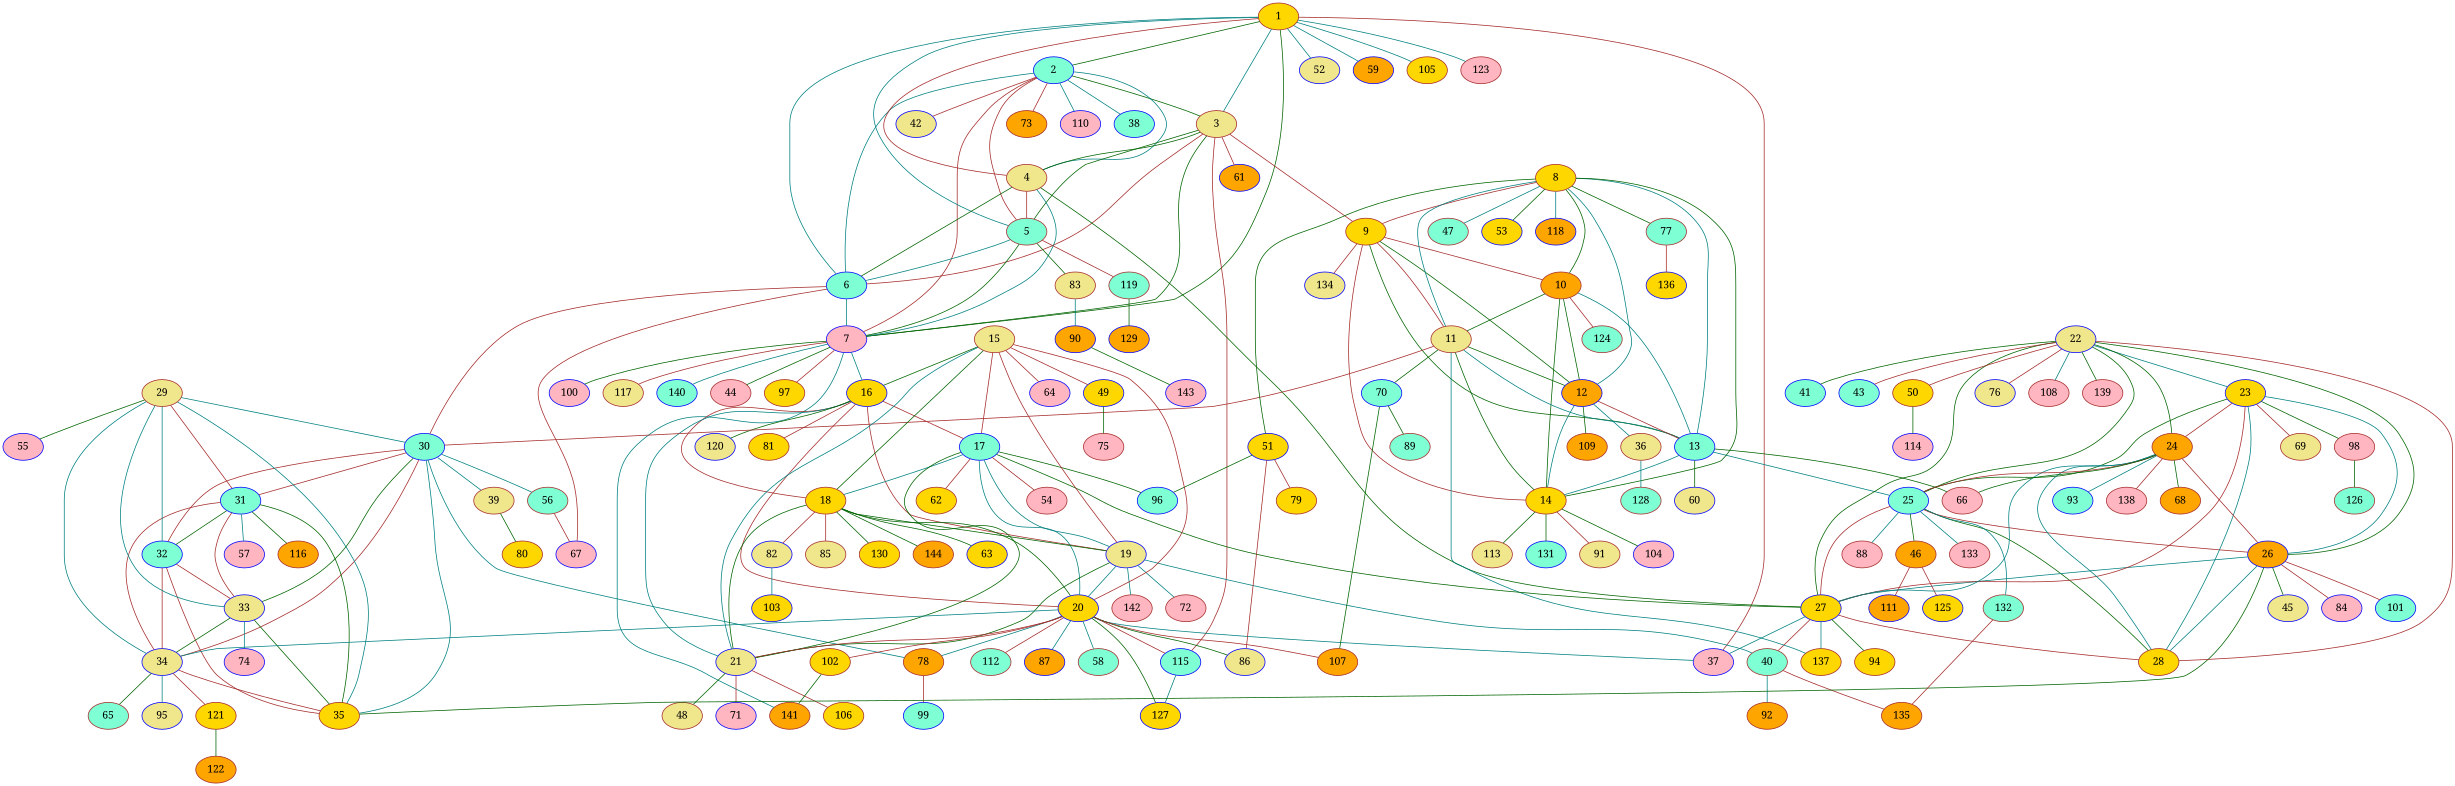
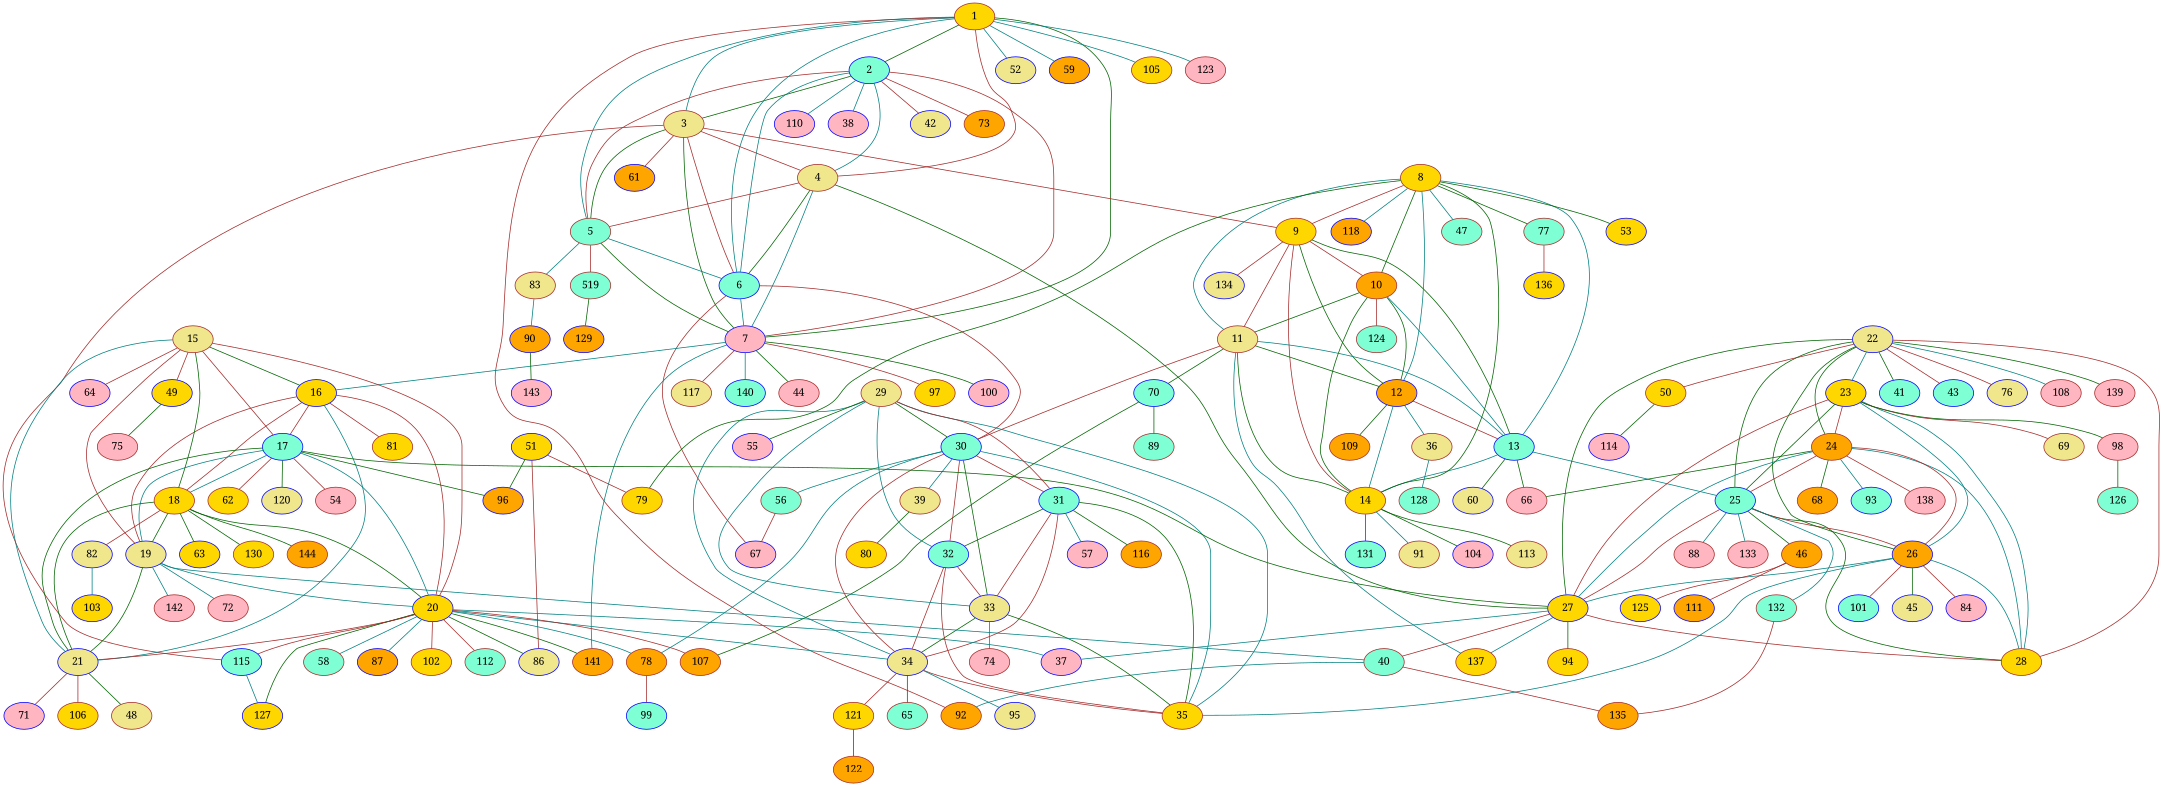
(1134, 124) -> (848, 124)
(1764, 144) -> (503, 319)
(1106, 153) -> (751, 151)
(1309, 230) -> (1013, 316)
(1052, 259) -> (563, 259)
(1129, 285) -> (591, 285)
(790, 419) -> (282, 474)
(293, 420) -> (921, 420)
(1157, 501) -> (503, 501)
(1573, 527) -> (1392, 527)
(826, 554) -> none
(244, 662) -> (990, 662)
(810, 689) -> (515, 631)
(1341, 697) -> (1561, 683)
